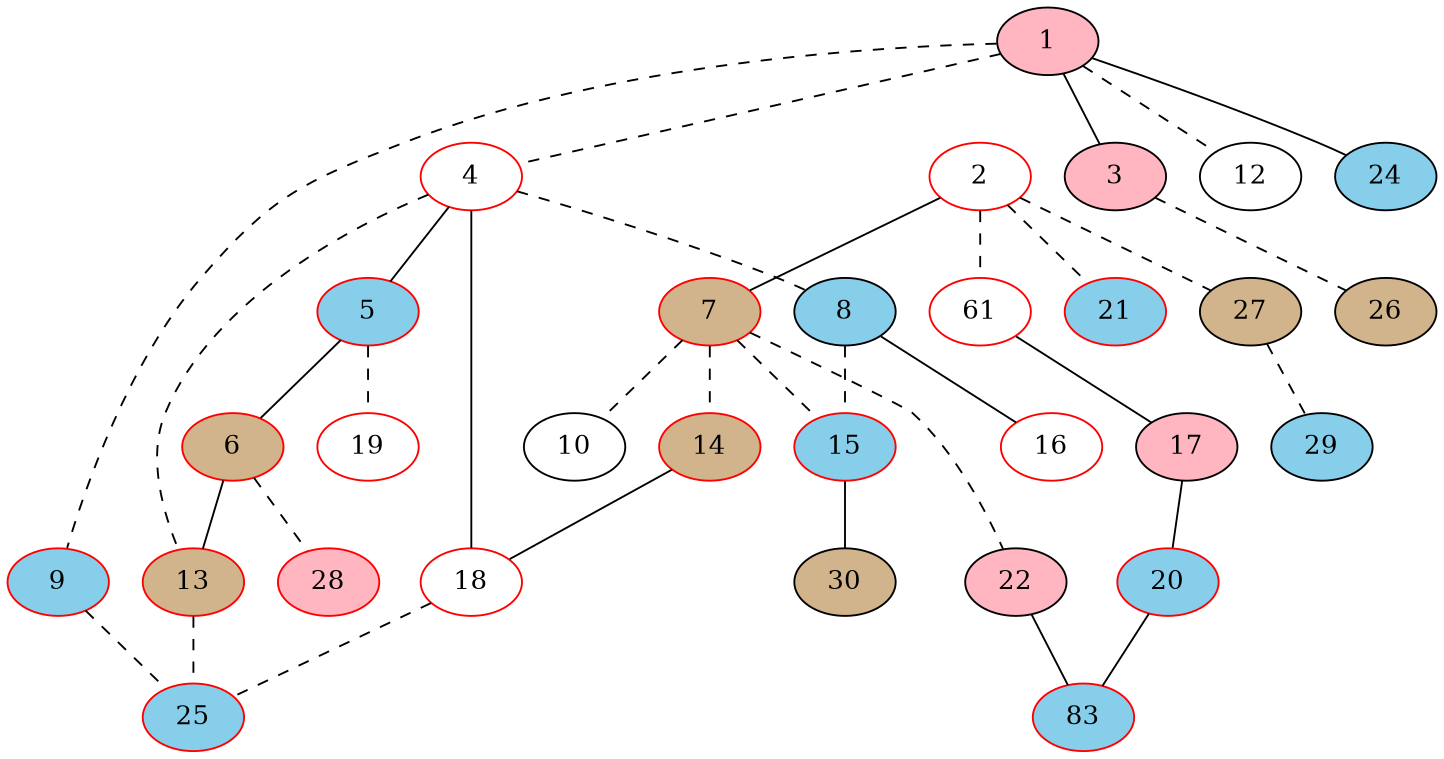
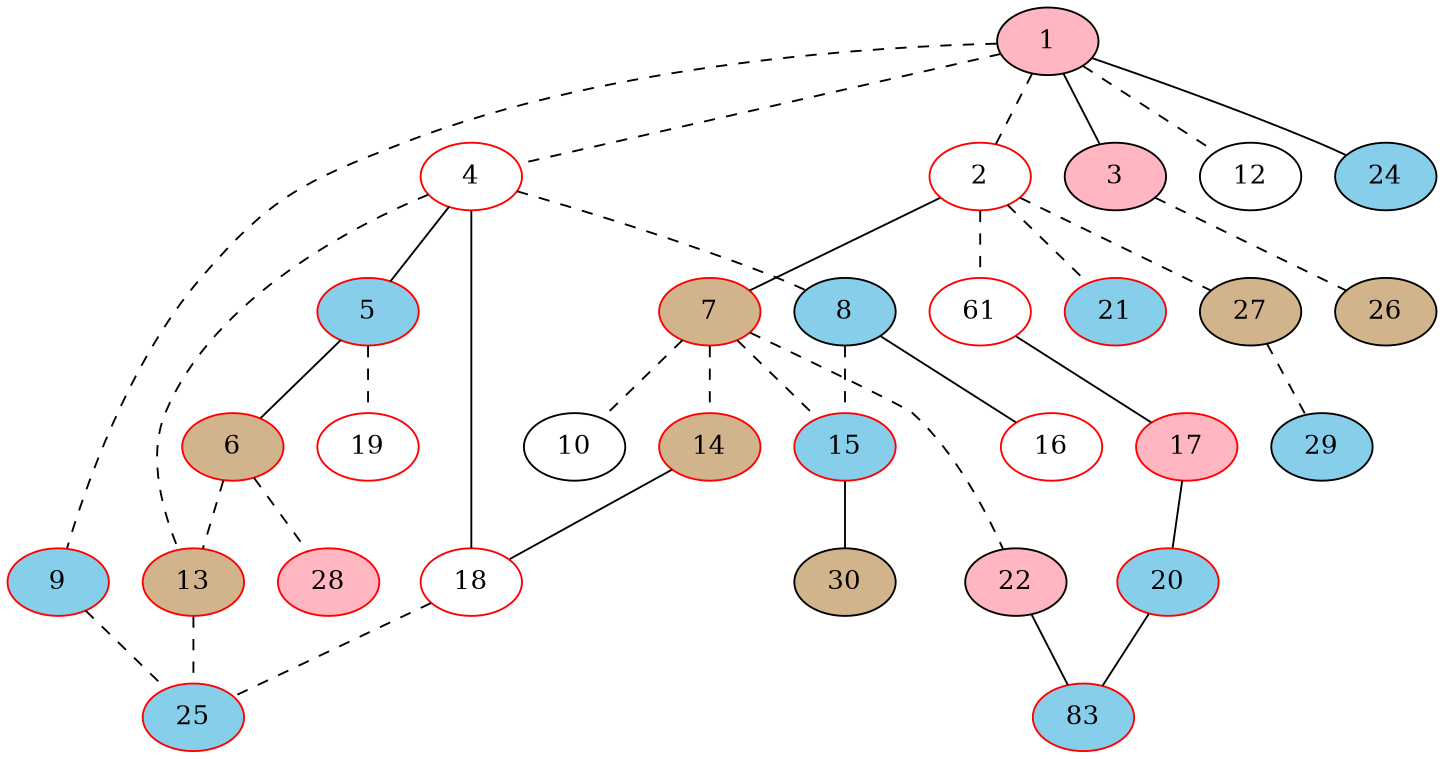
none -> (1014, 109)
(1187, 447) -> (1187, 447)
(213, 515) -> (213, 515)
